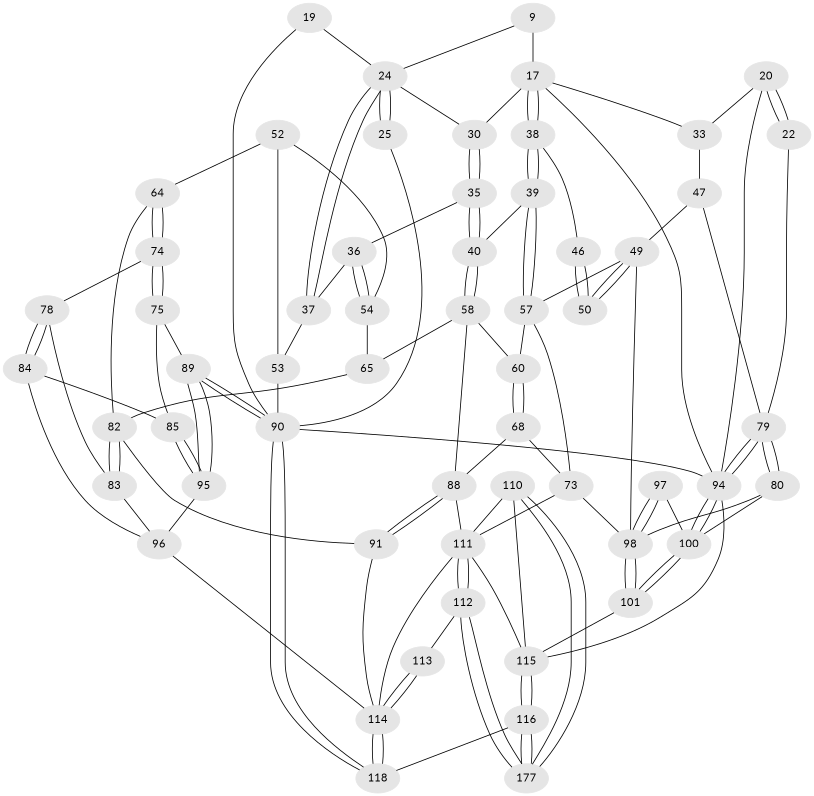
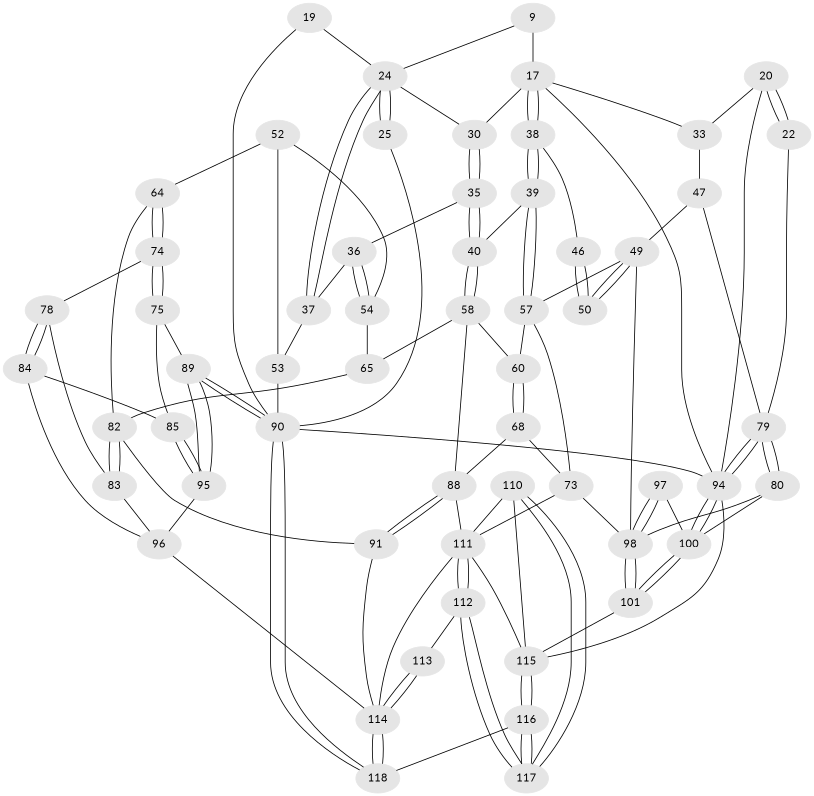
(526, 778) -> (526, 778)
